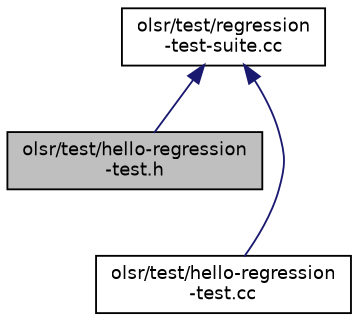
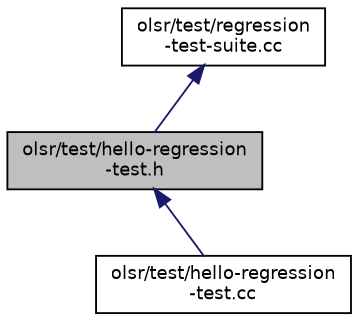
(283, 170) -> (185, 230)
